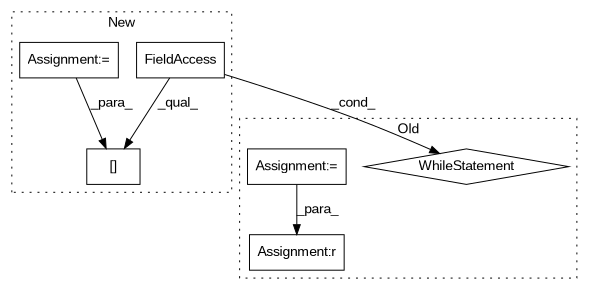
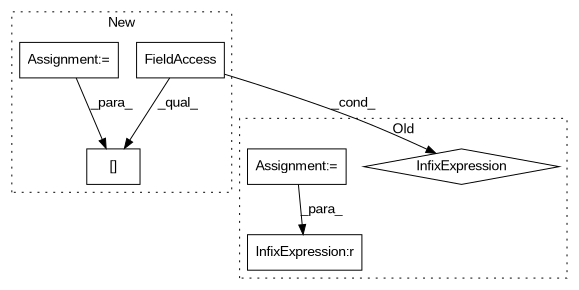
(466, 167) -> (462, 167)
(297, 252) -> (305, 252)
